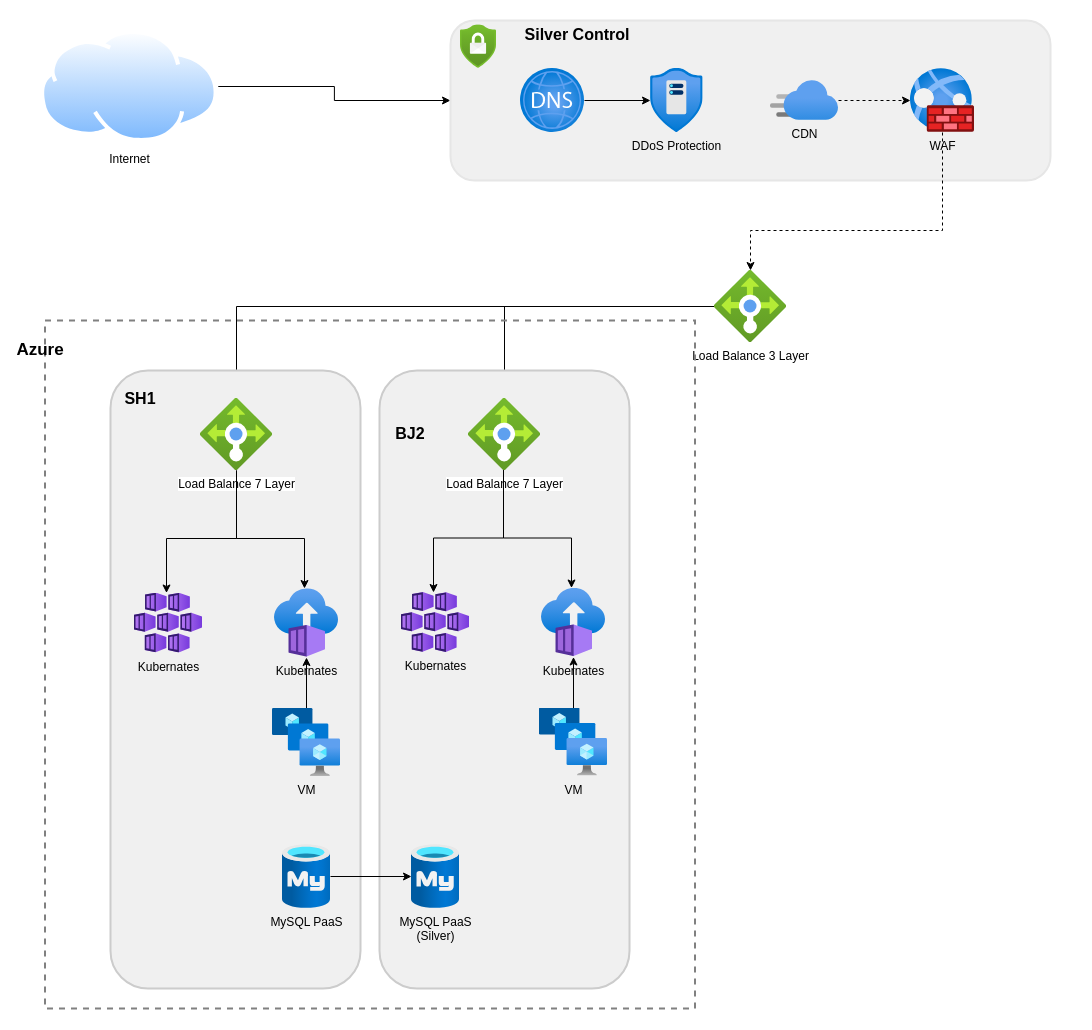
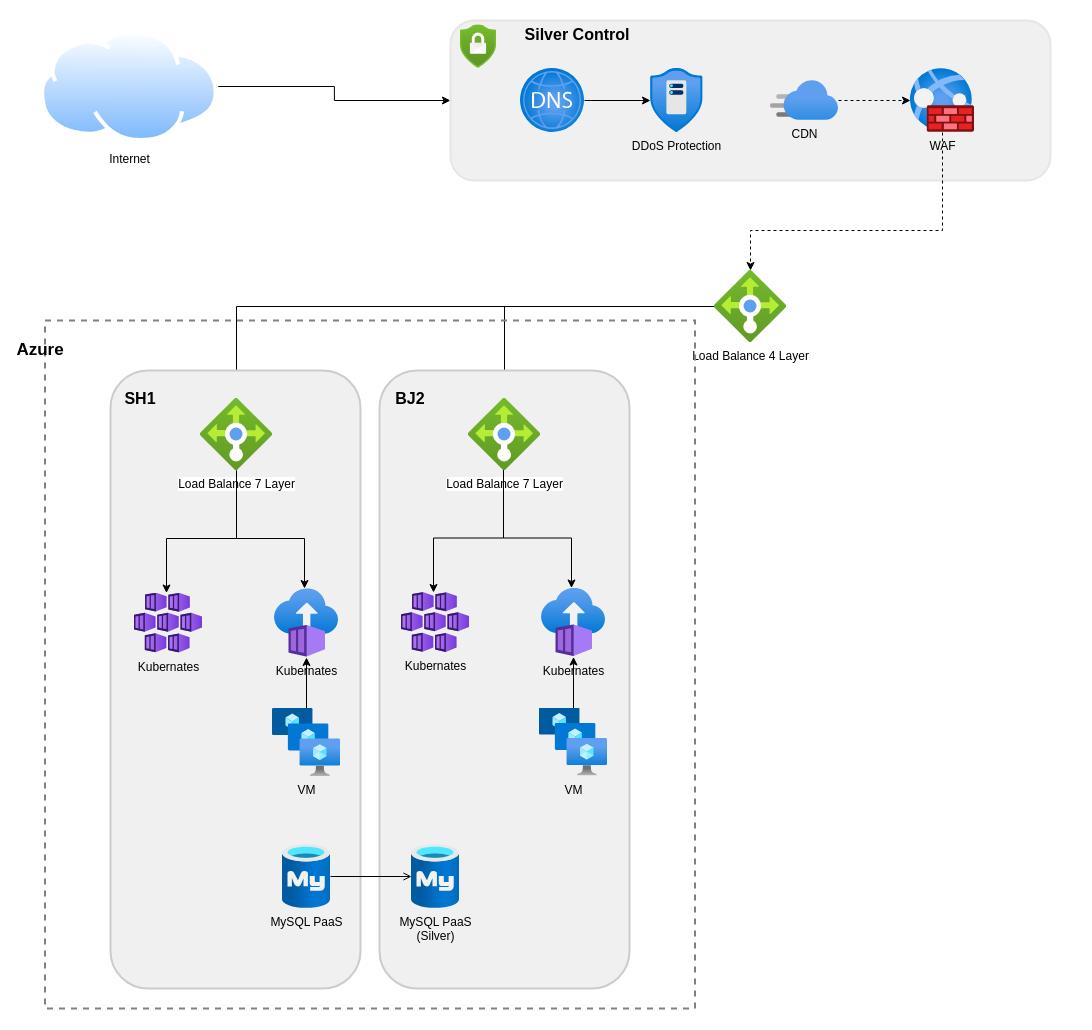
(751, 357) -> (751, 357)
(411, 434) -> (411, 399)
(403, 877) -> (405, 877)
